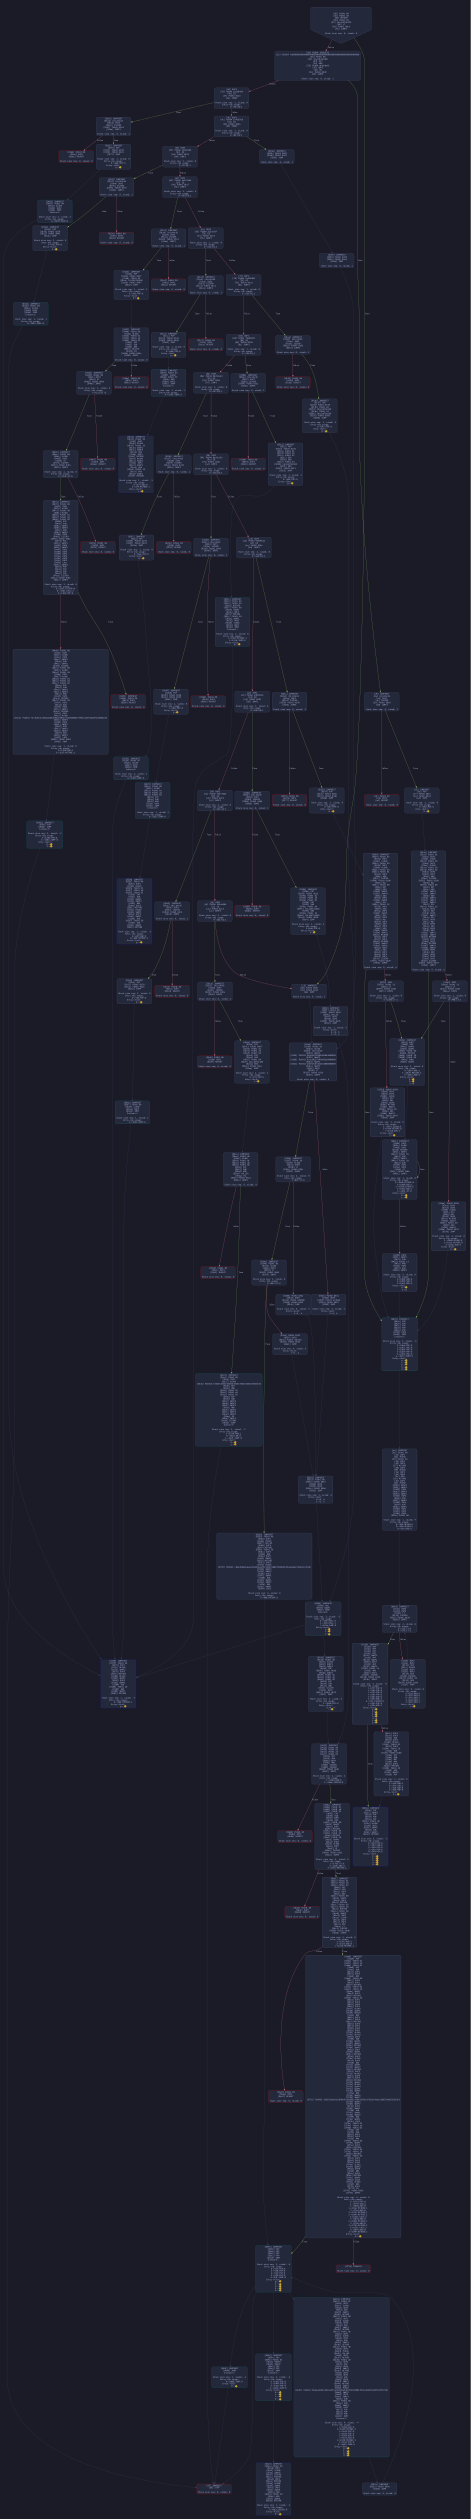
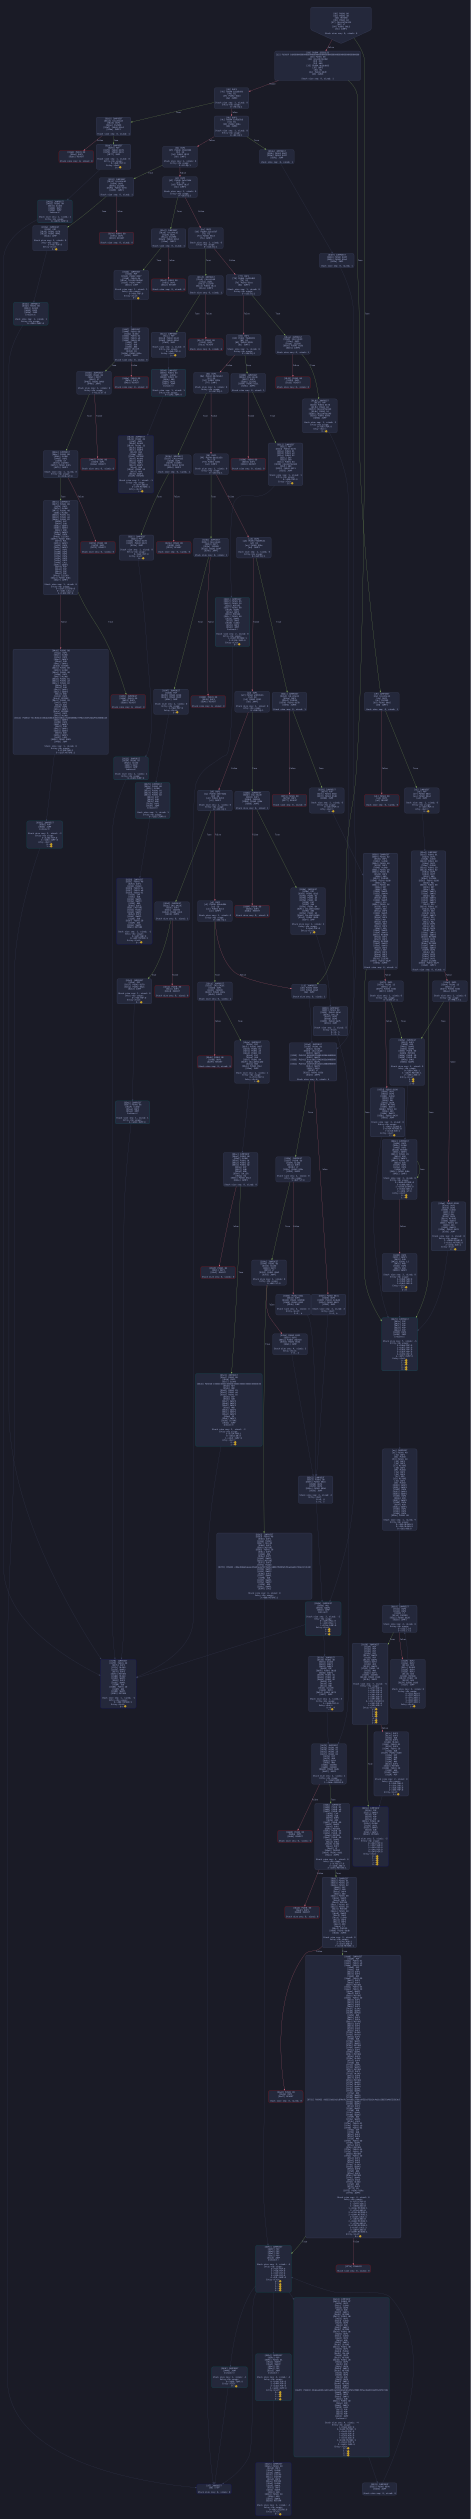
(214, 2489) -> (214, 2489)
